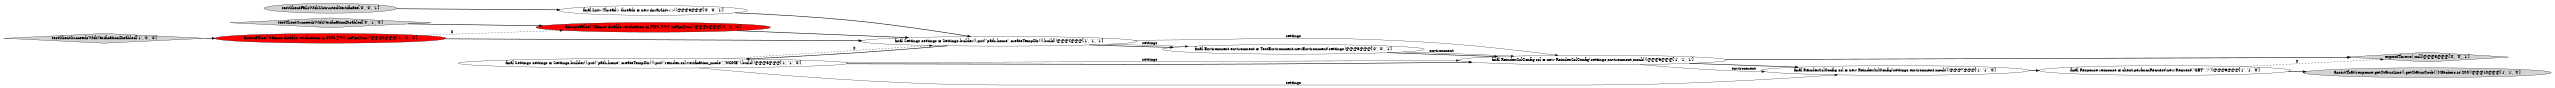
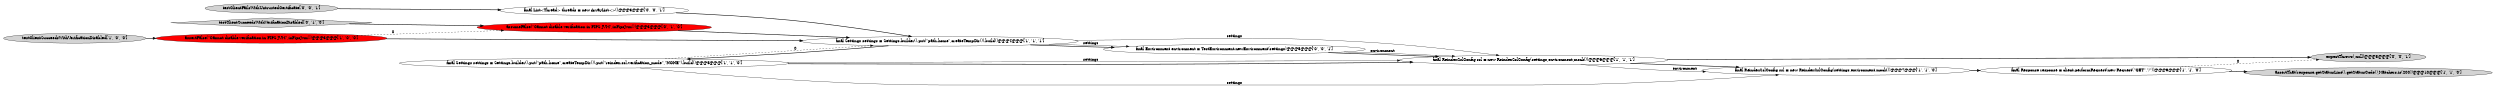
(104, 38) -> (75, 38)
(2427, 57) -> (2368, 57)
